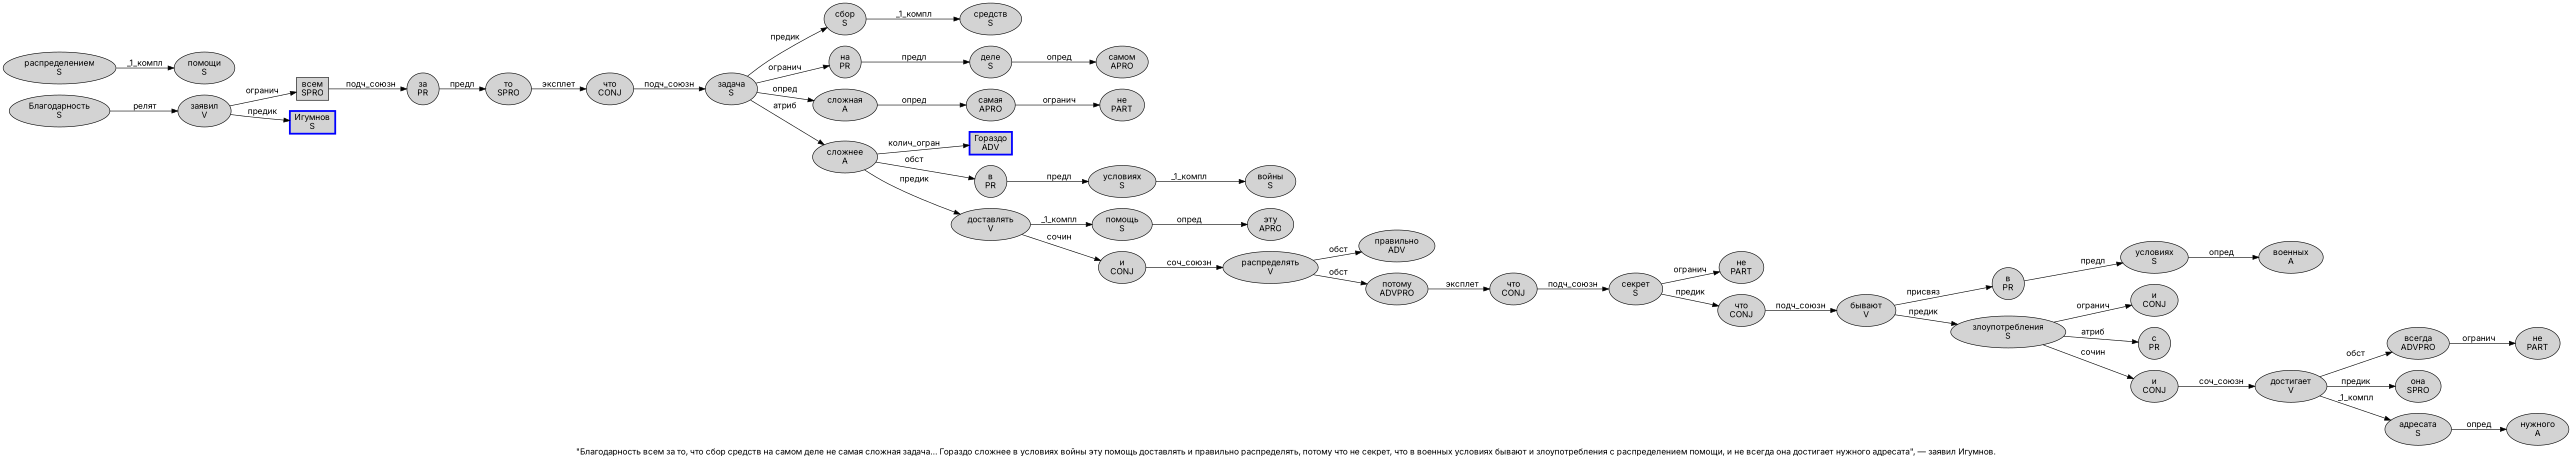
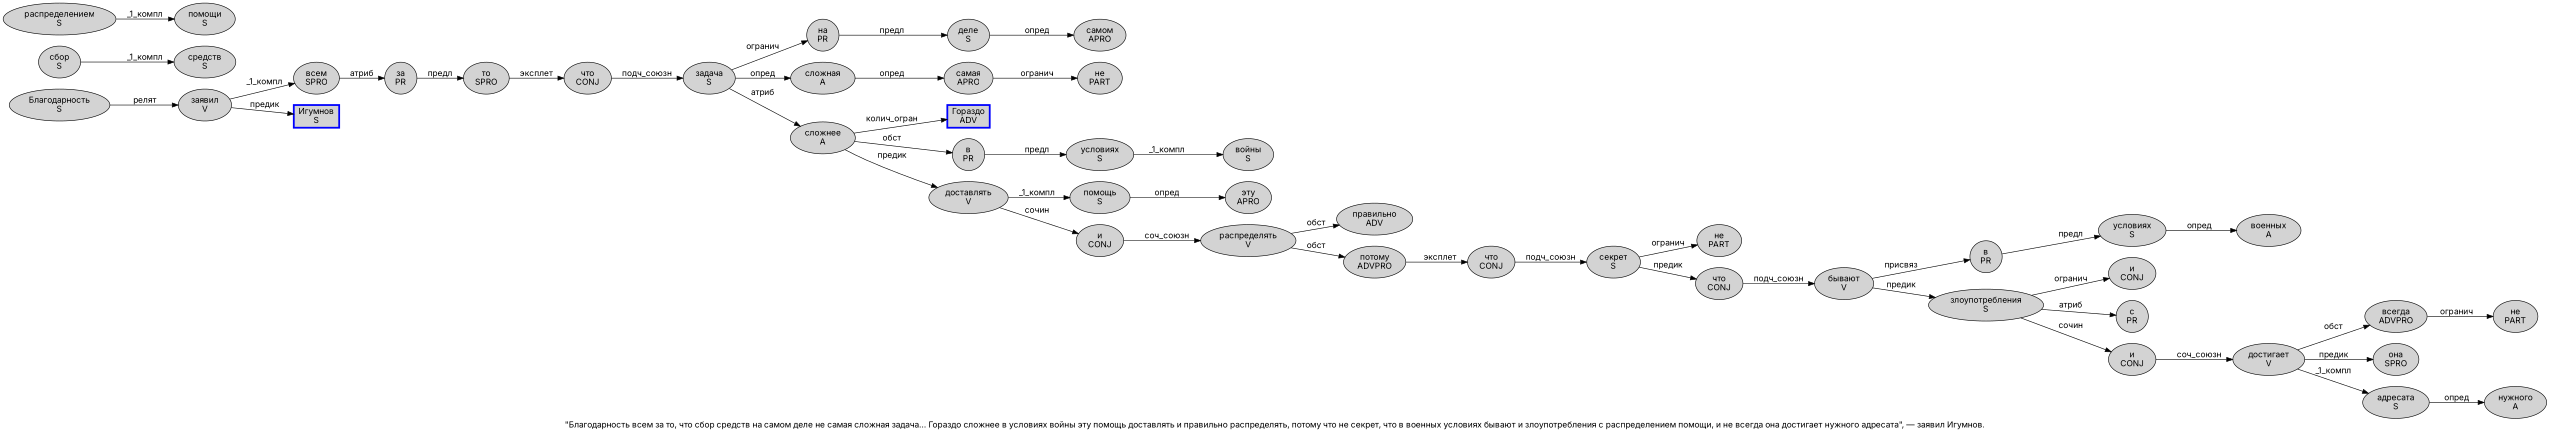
(783, 51) -> none
(371, 84) -> (362, 74)
(313, 89) -> (316, 78)
(262, 91) -> (265, 82)
